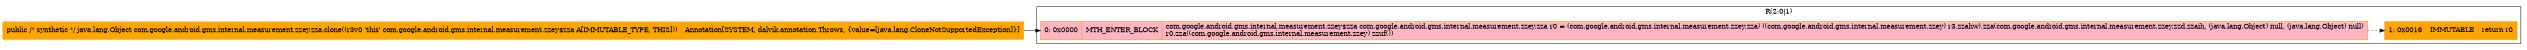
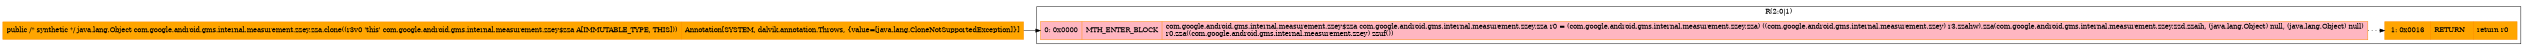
(2452, 30) -> (2450, 30)
